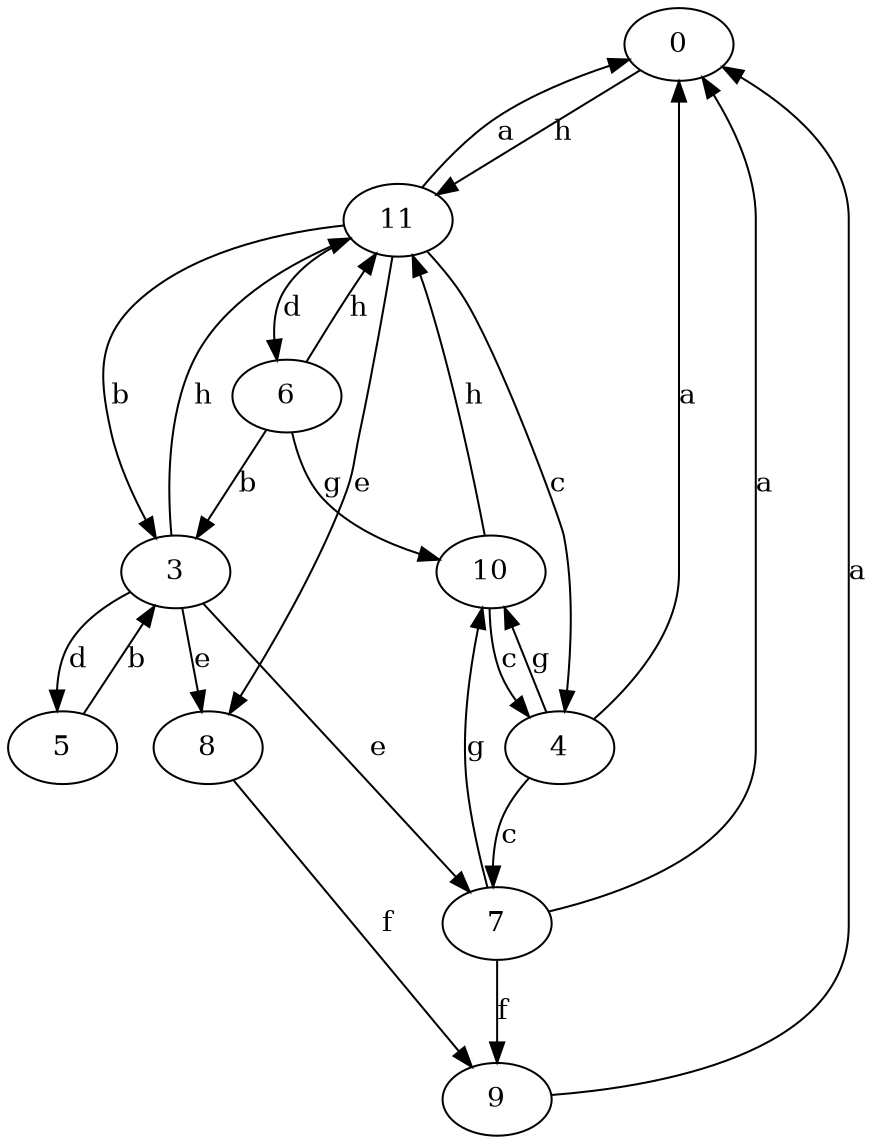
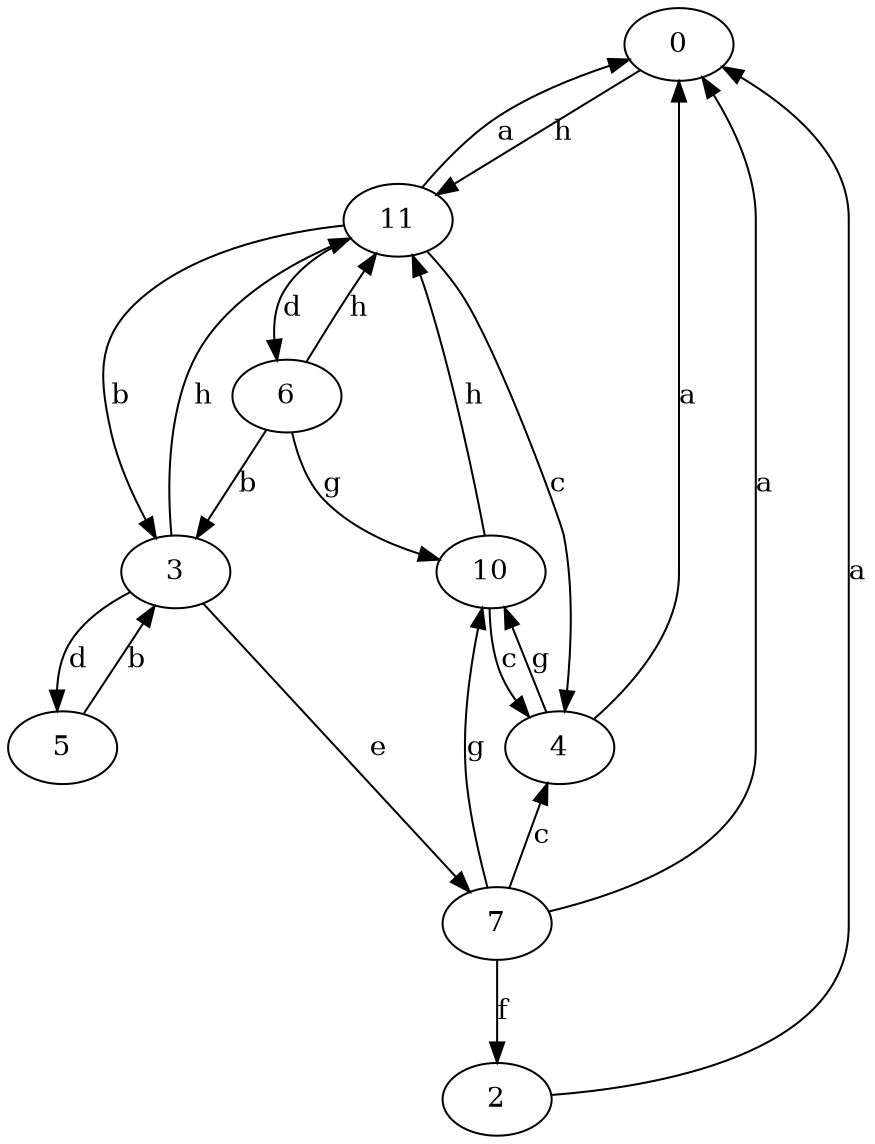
(208, 748) -> none
(502, 818) -> (525, 845)
(497, 1099) -> (497, 1099)
